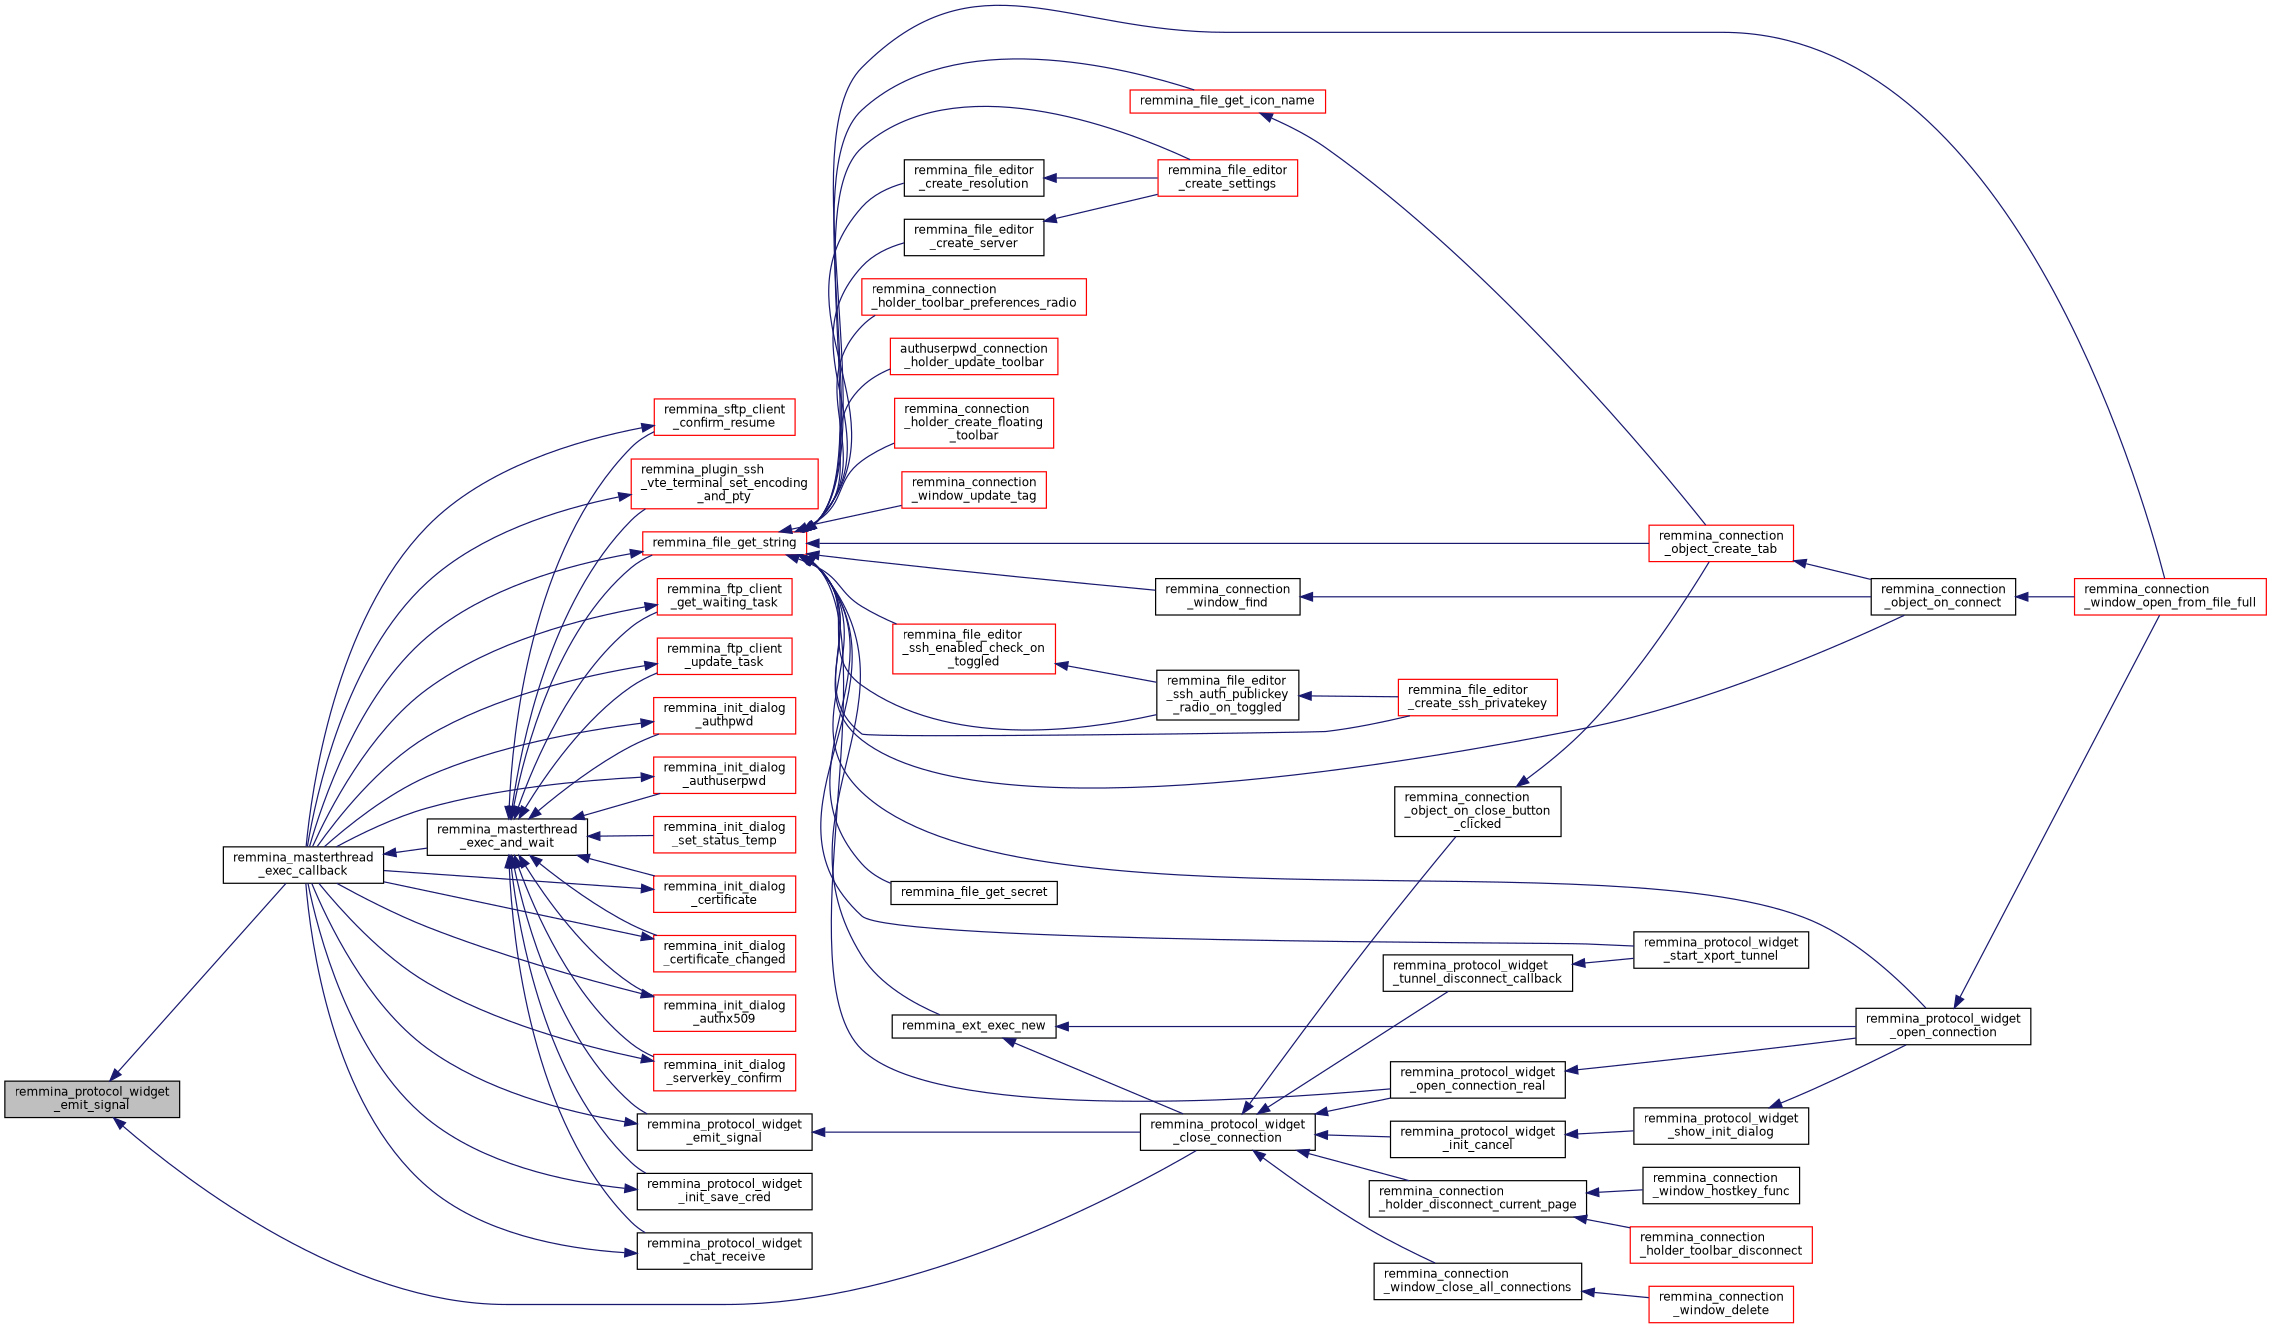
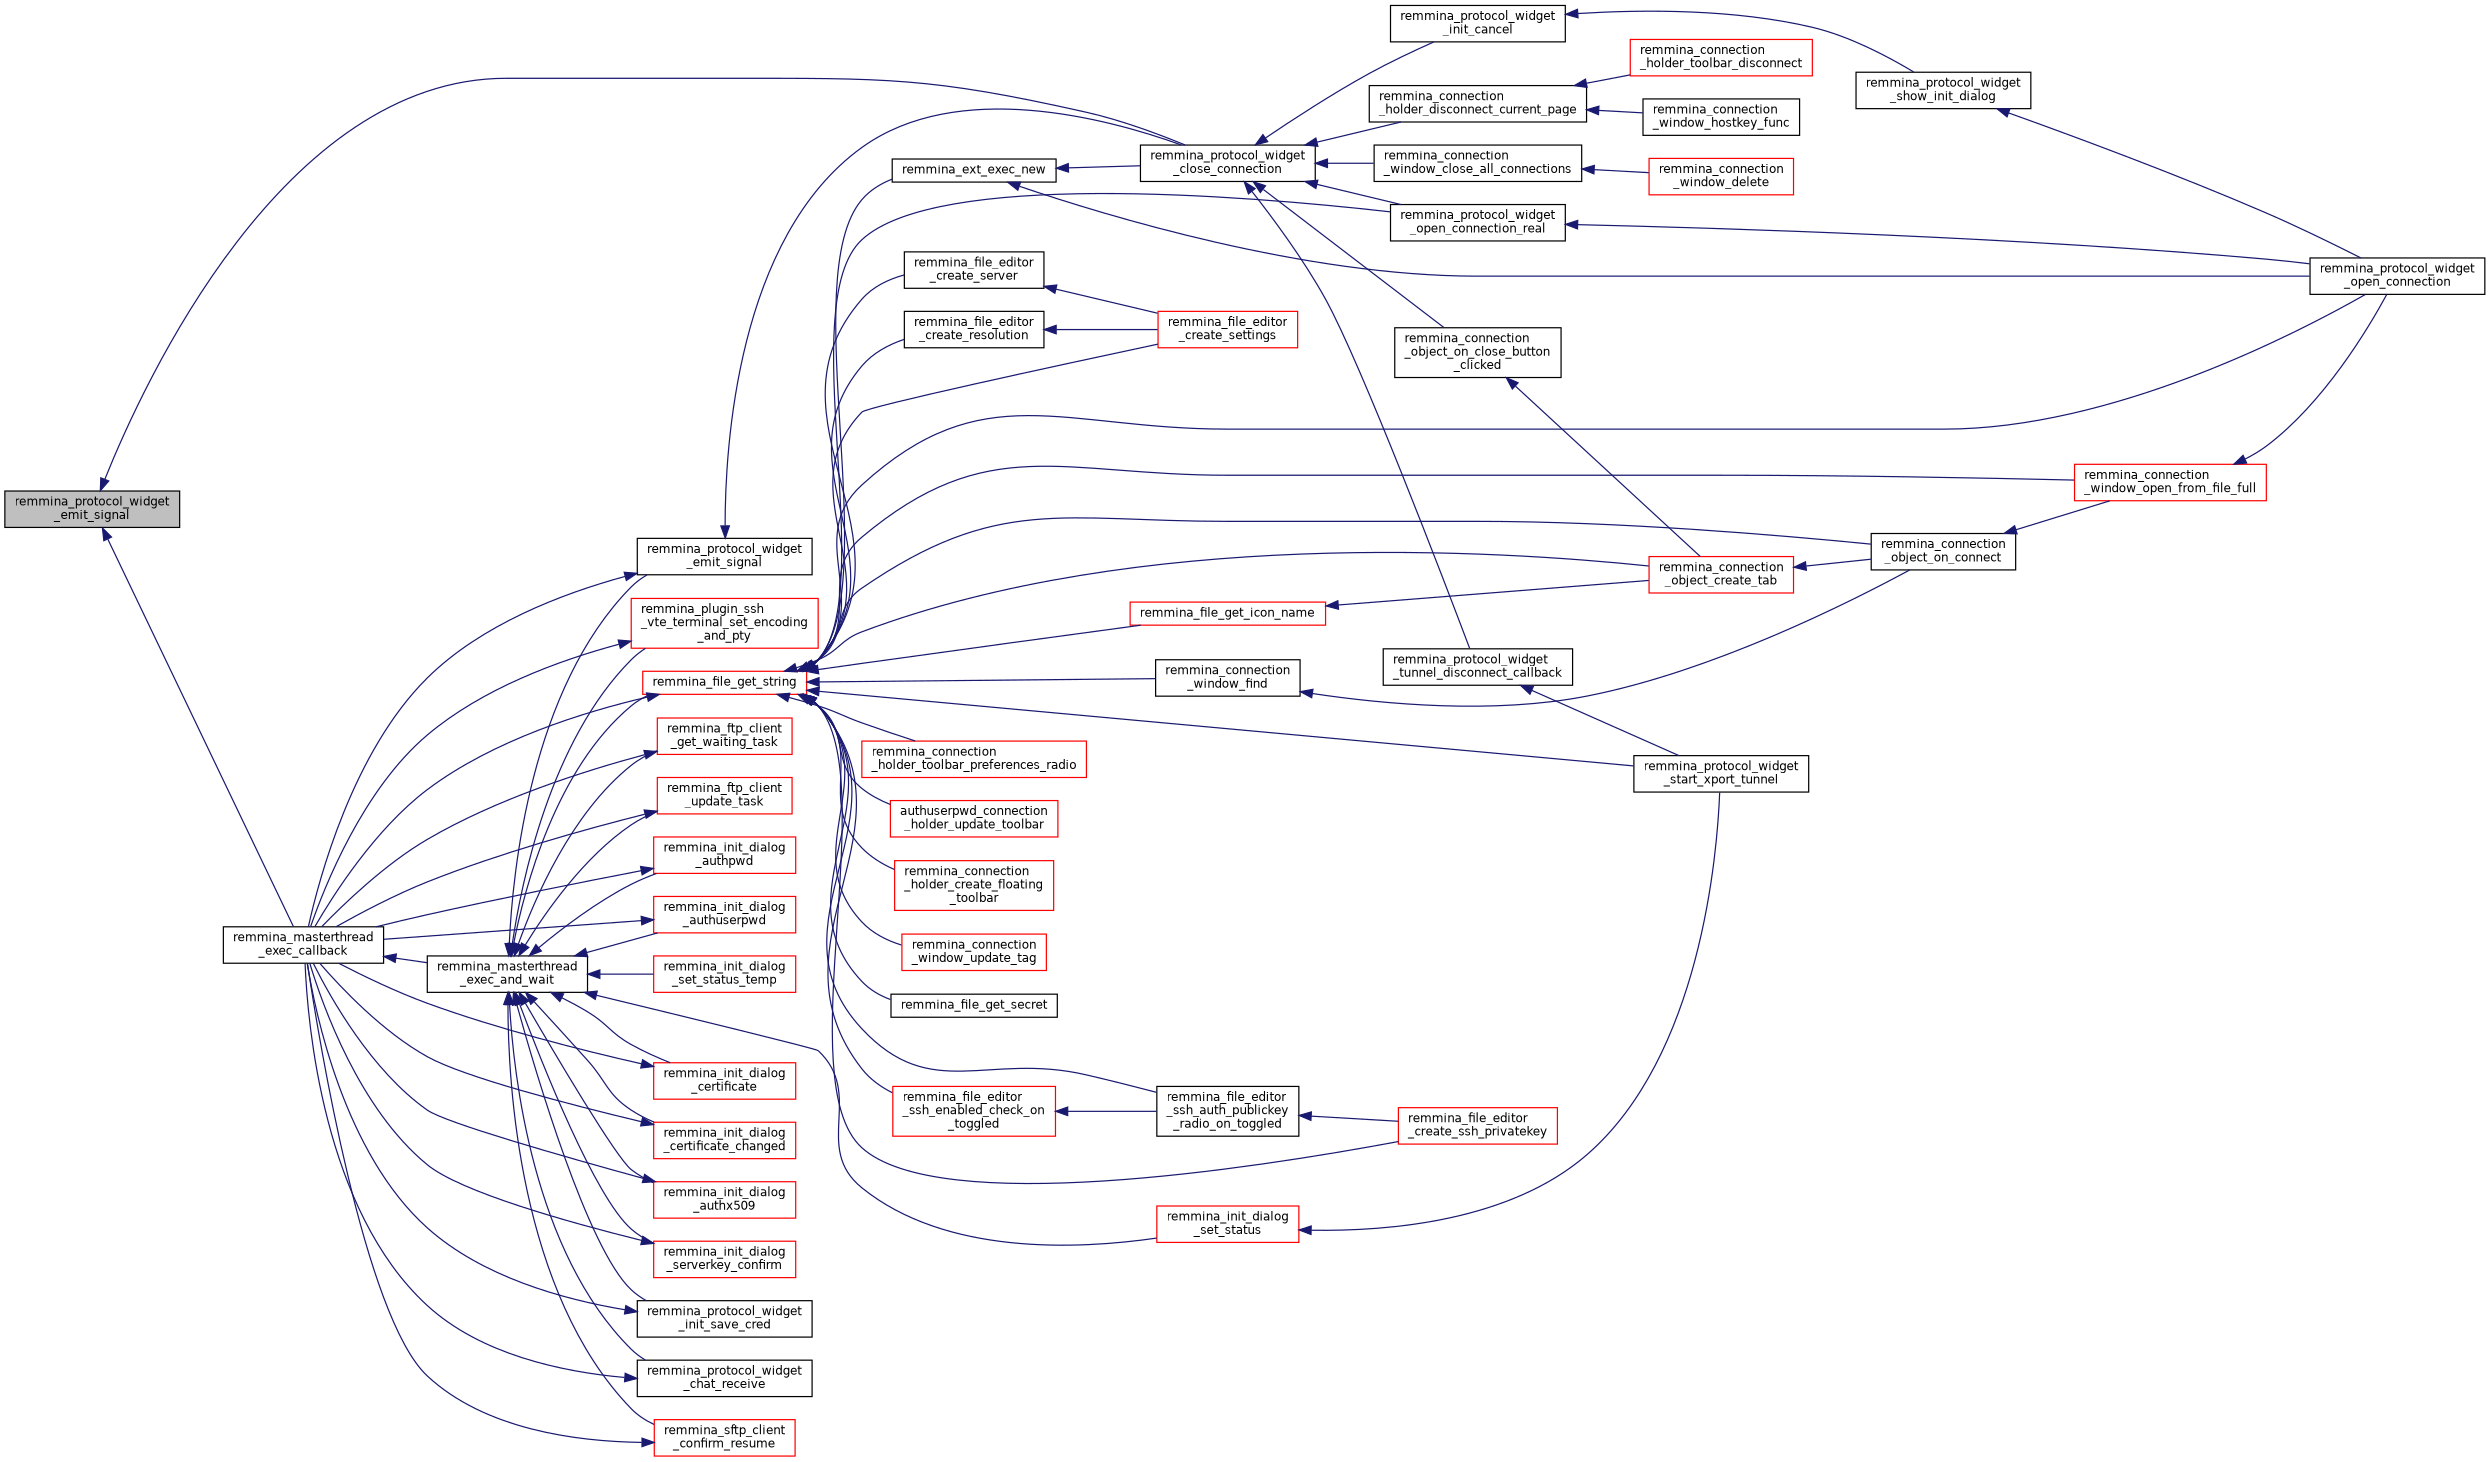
(2060, 806) -> (2326, 386)
none -> (1228, 1224)
